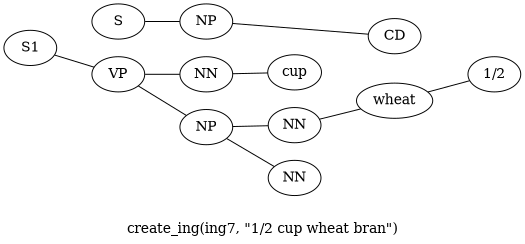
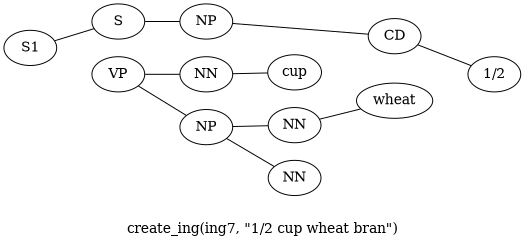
(74, 61) -> (74, 35)
(449, 86) -> (445, 55)
